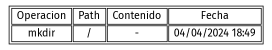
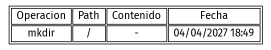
(215, 33) -> (214, 33)
